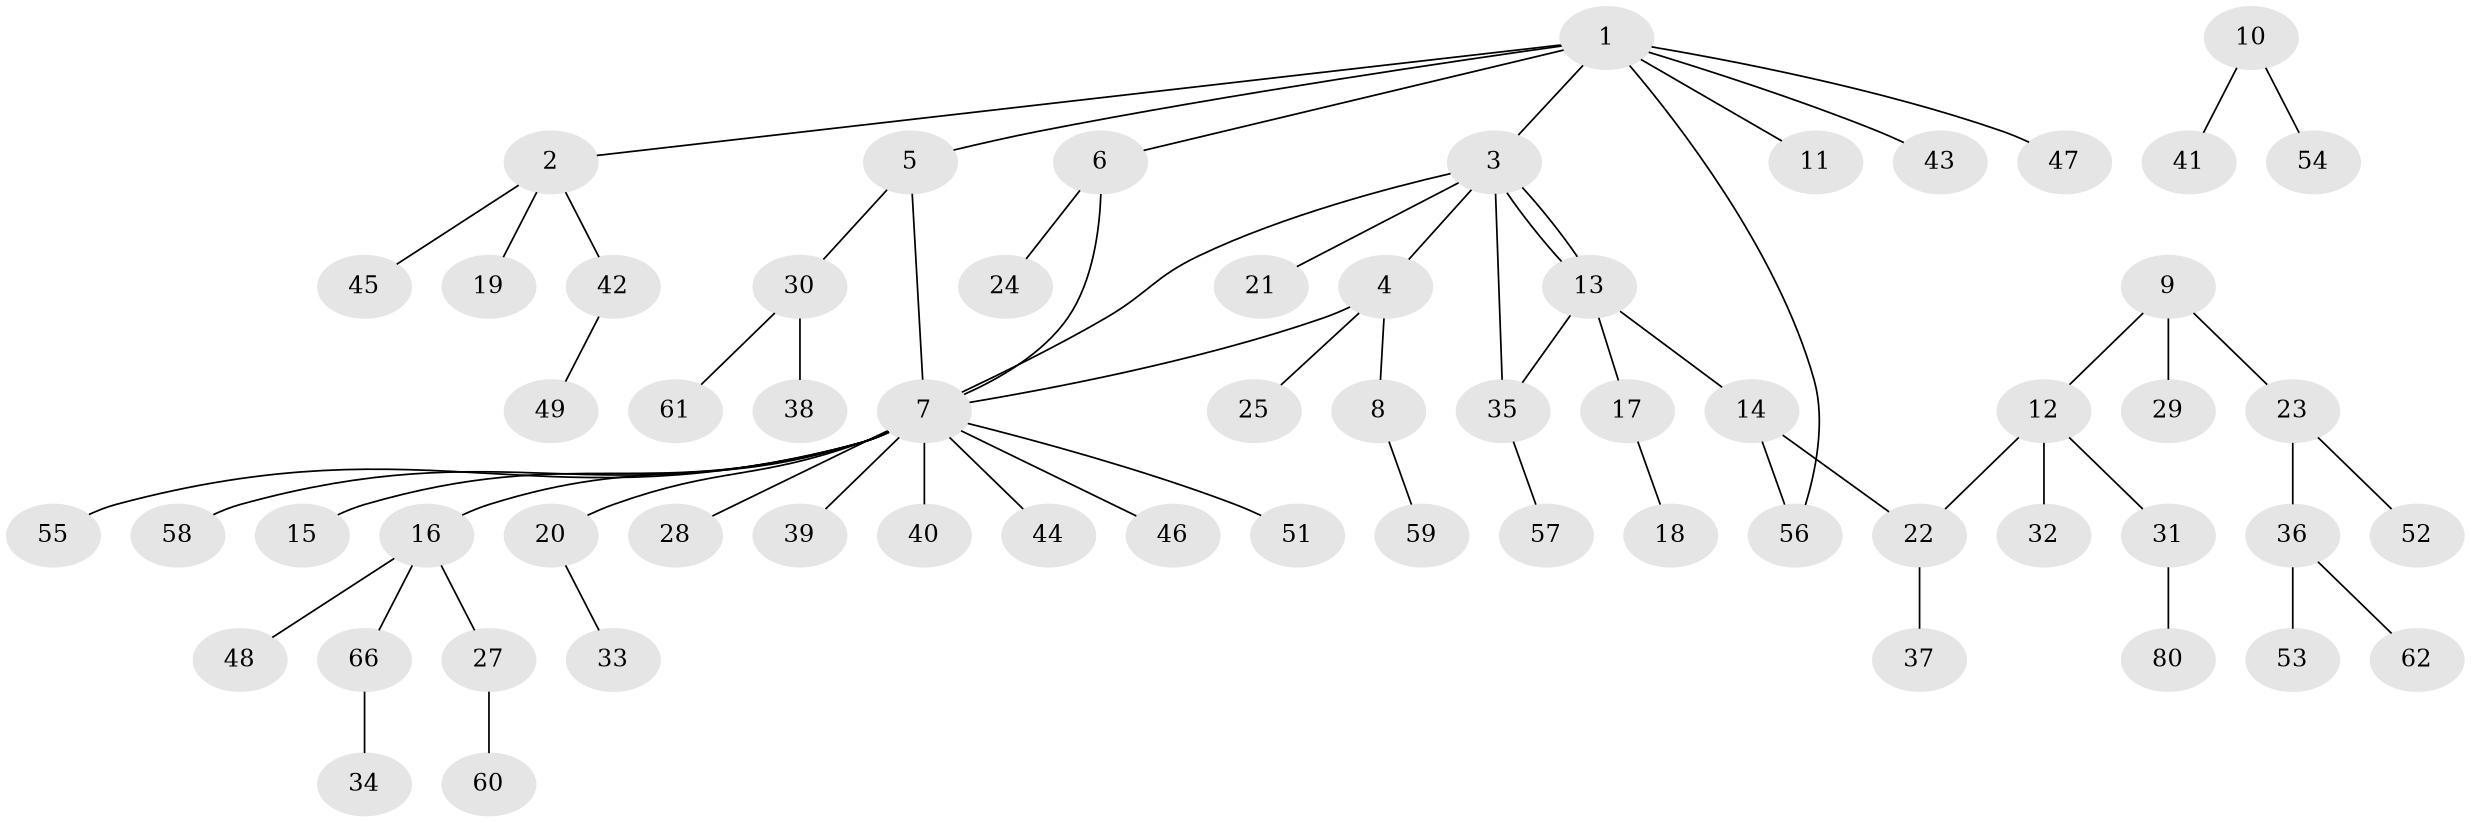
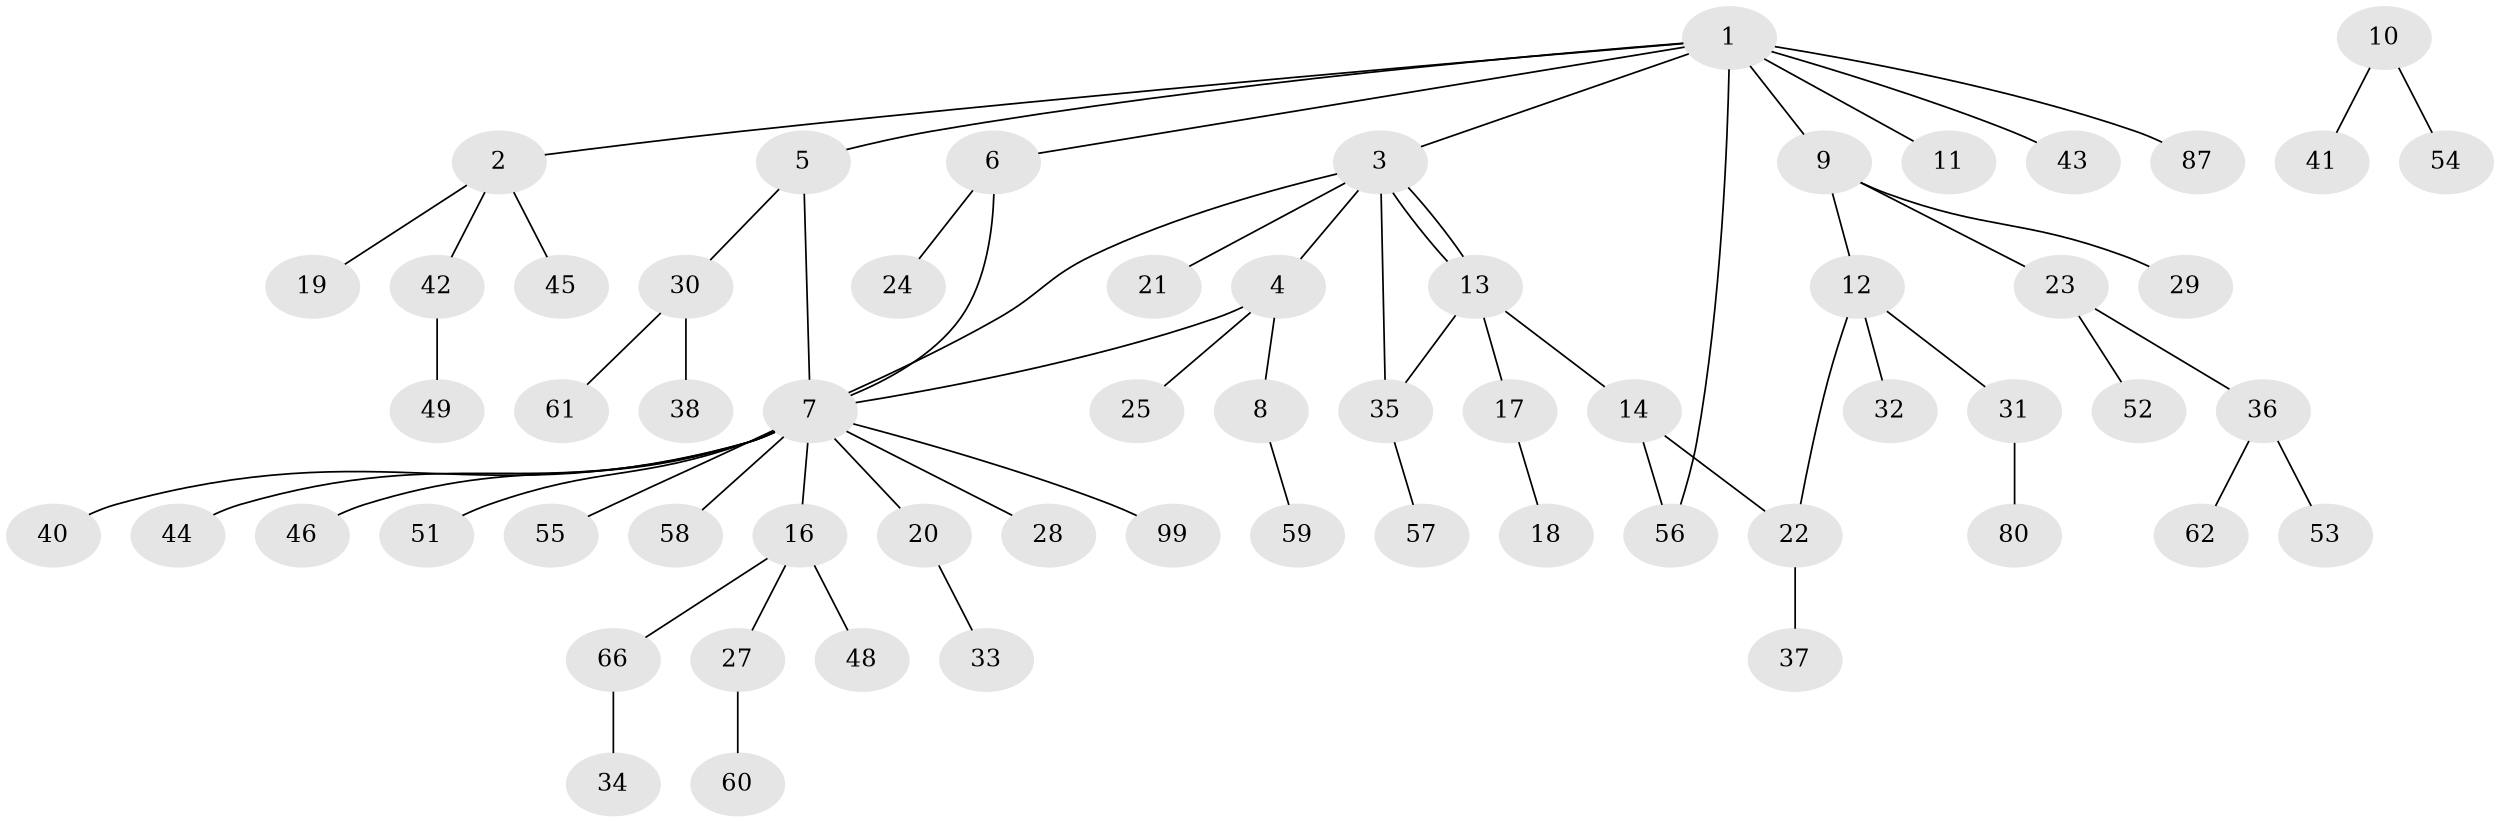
none -> (1777, 100)
(2065, 162) -> (2198, 162)
(302, 536) -> none
(800, 536) -> (1173, 536)
